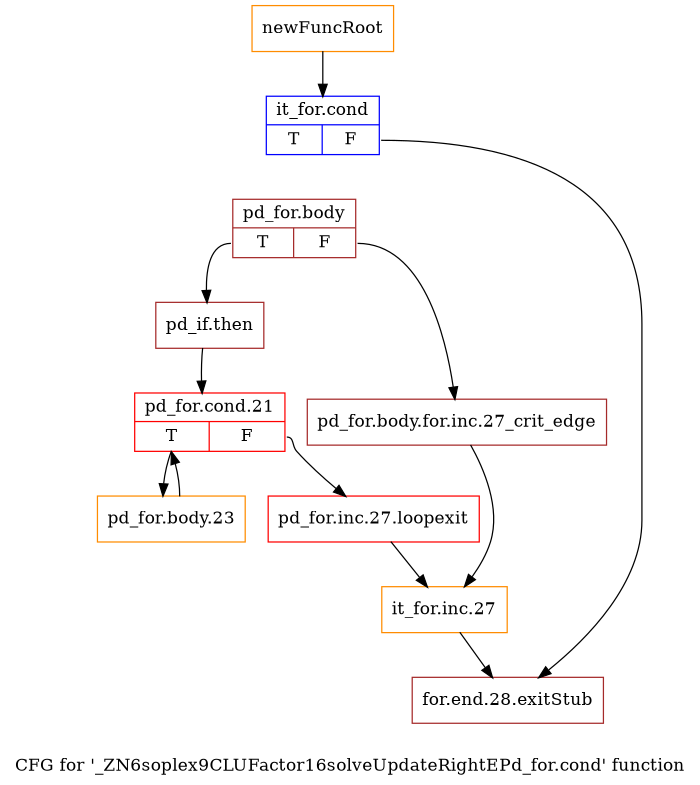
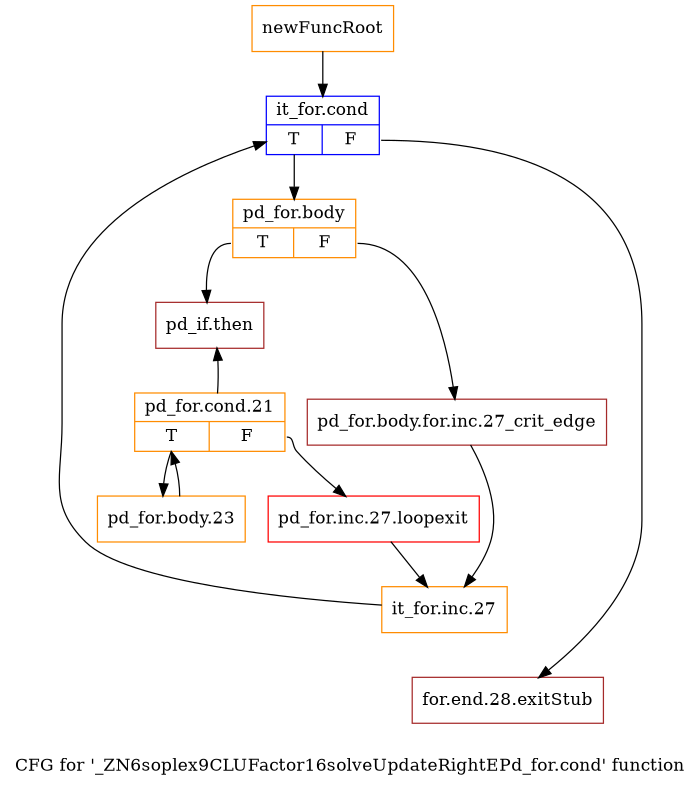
none -> (294, 171)
(294, 228) -> (294, 228)
(202, 365) -> (218, 377)
(210, 422) -> (210, 422)
(473, 650) -> (61, 450)
